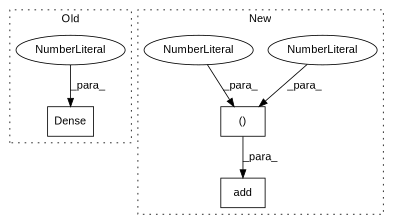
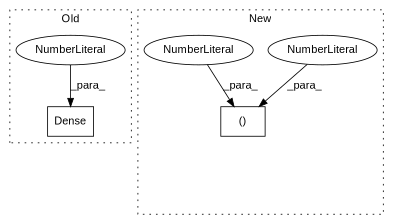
(243, 193) -> none
